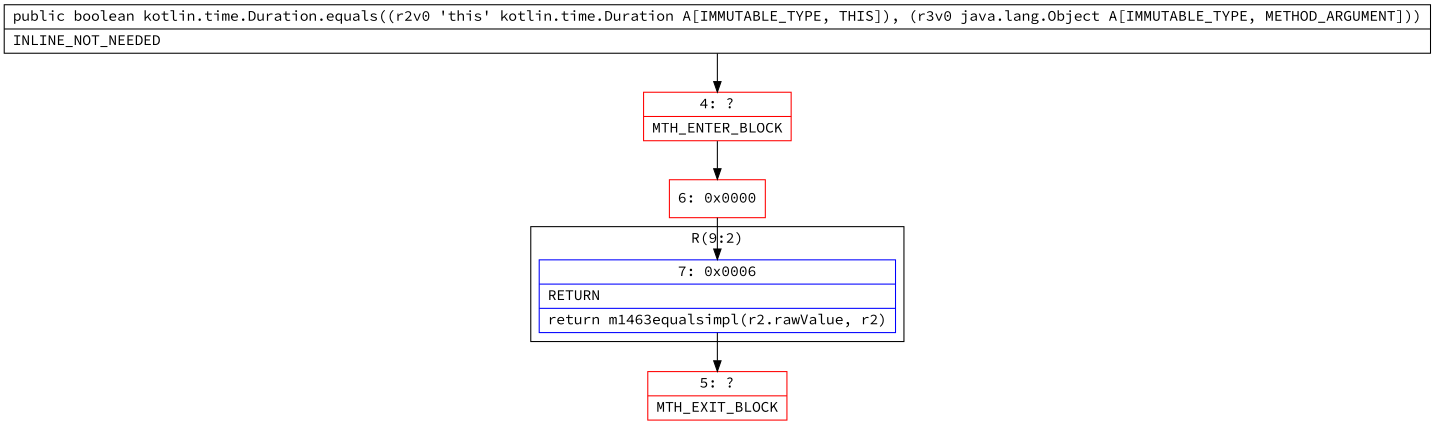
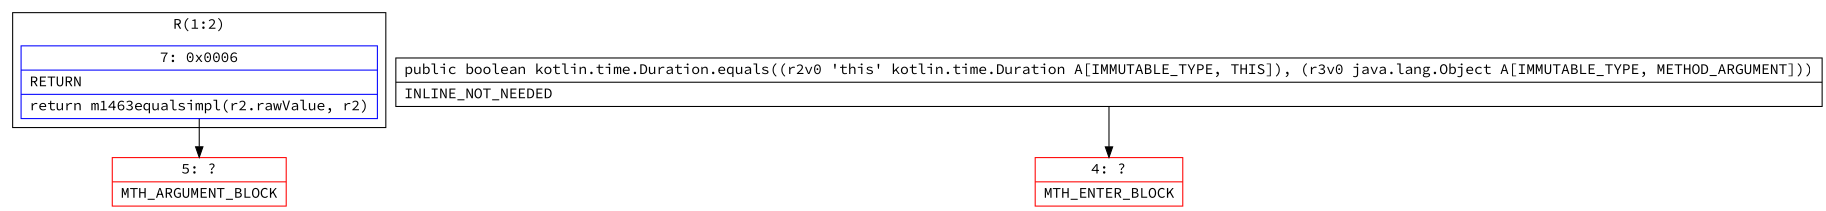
(717, 199) -> none
(717, 239) -> (199, 25)
(717, 407) -> (199, 193)
